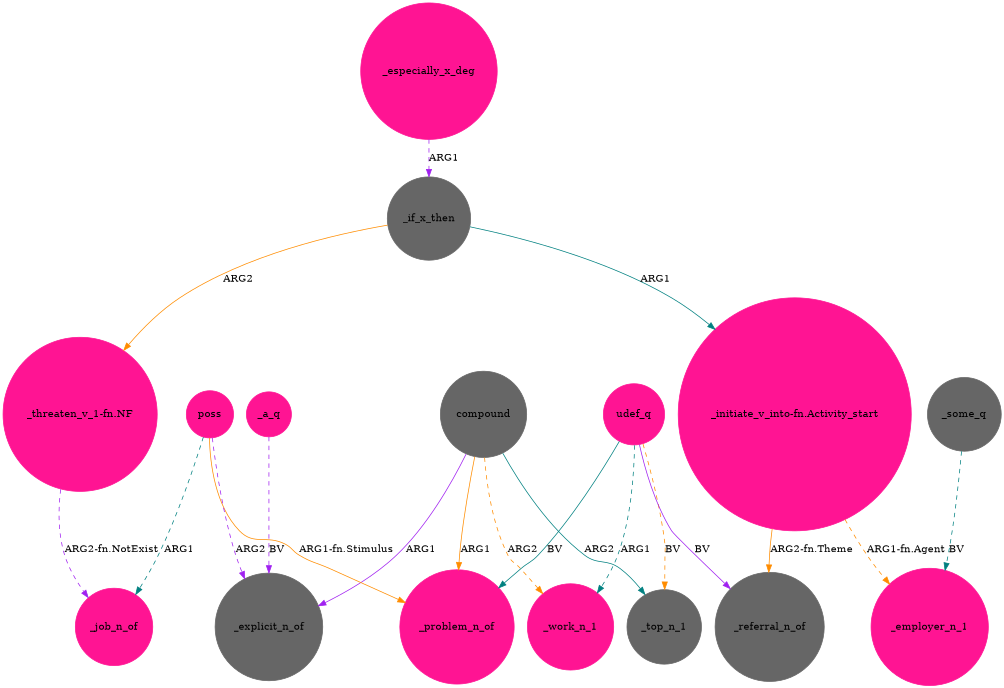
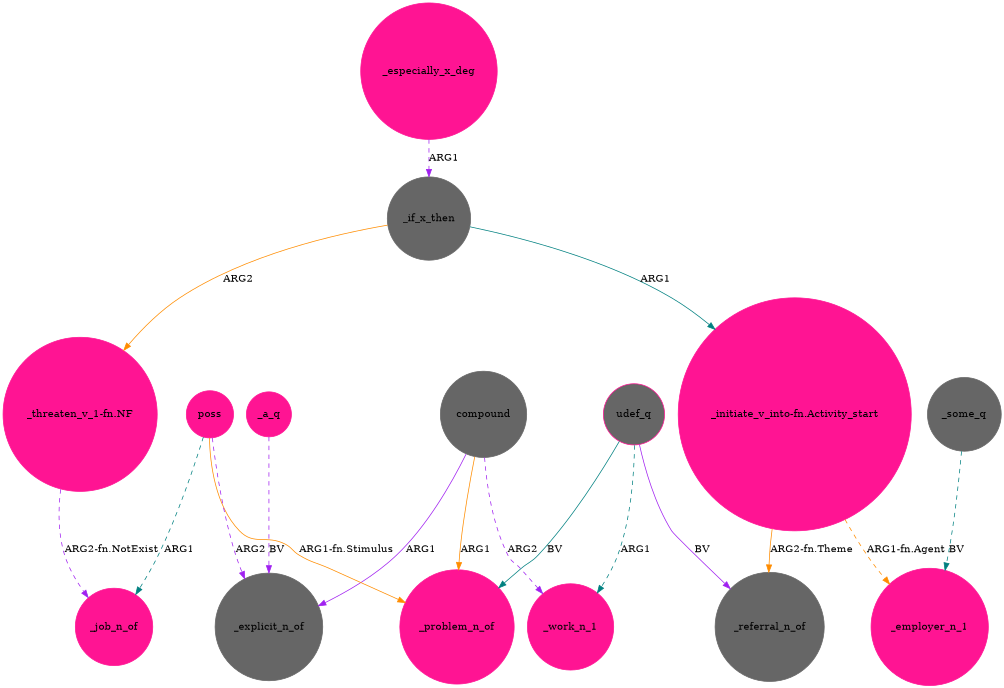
(634, 414) -> (634, 414)
(497, 529) -> (497, 529)
(664, 627) -> none
